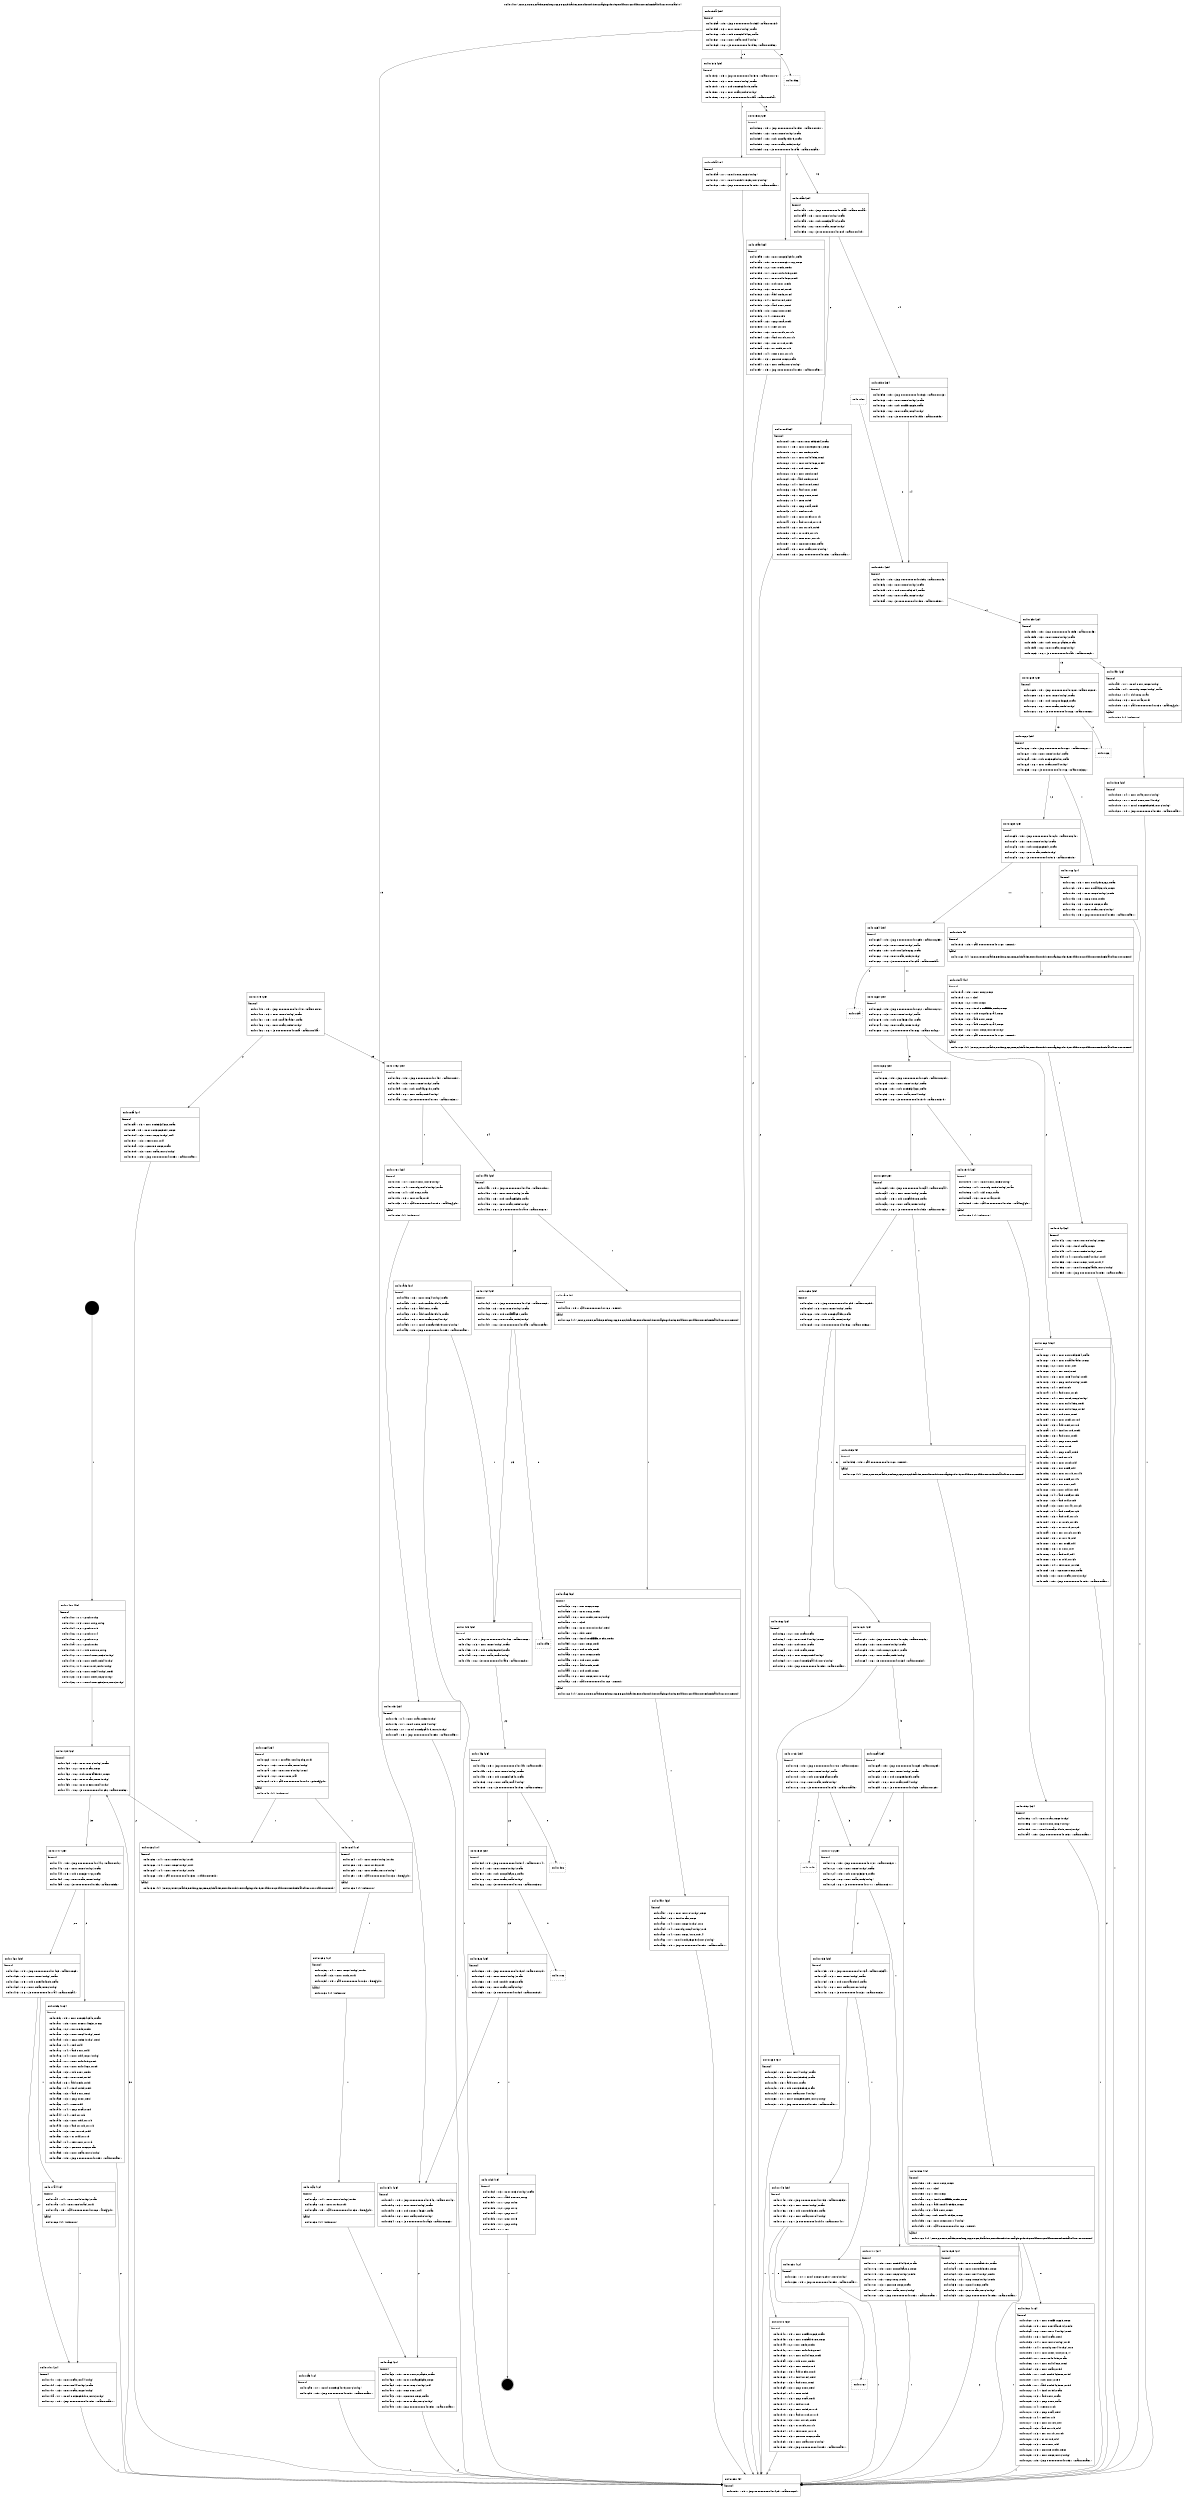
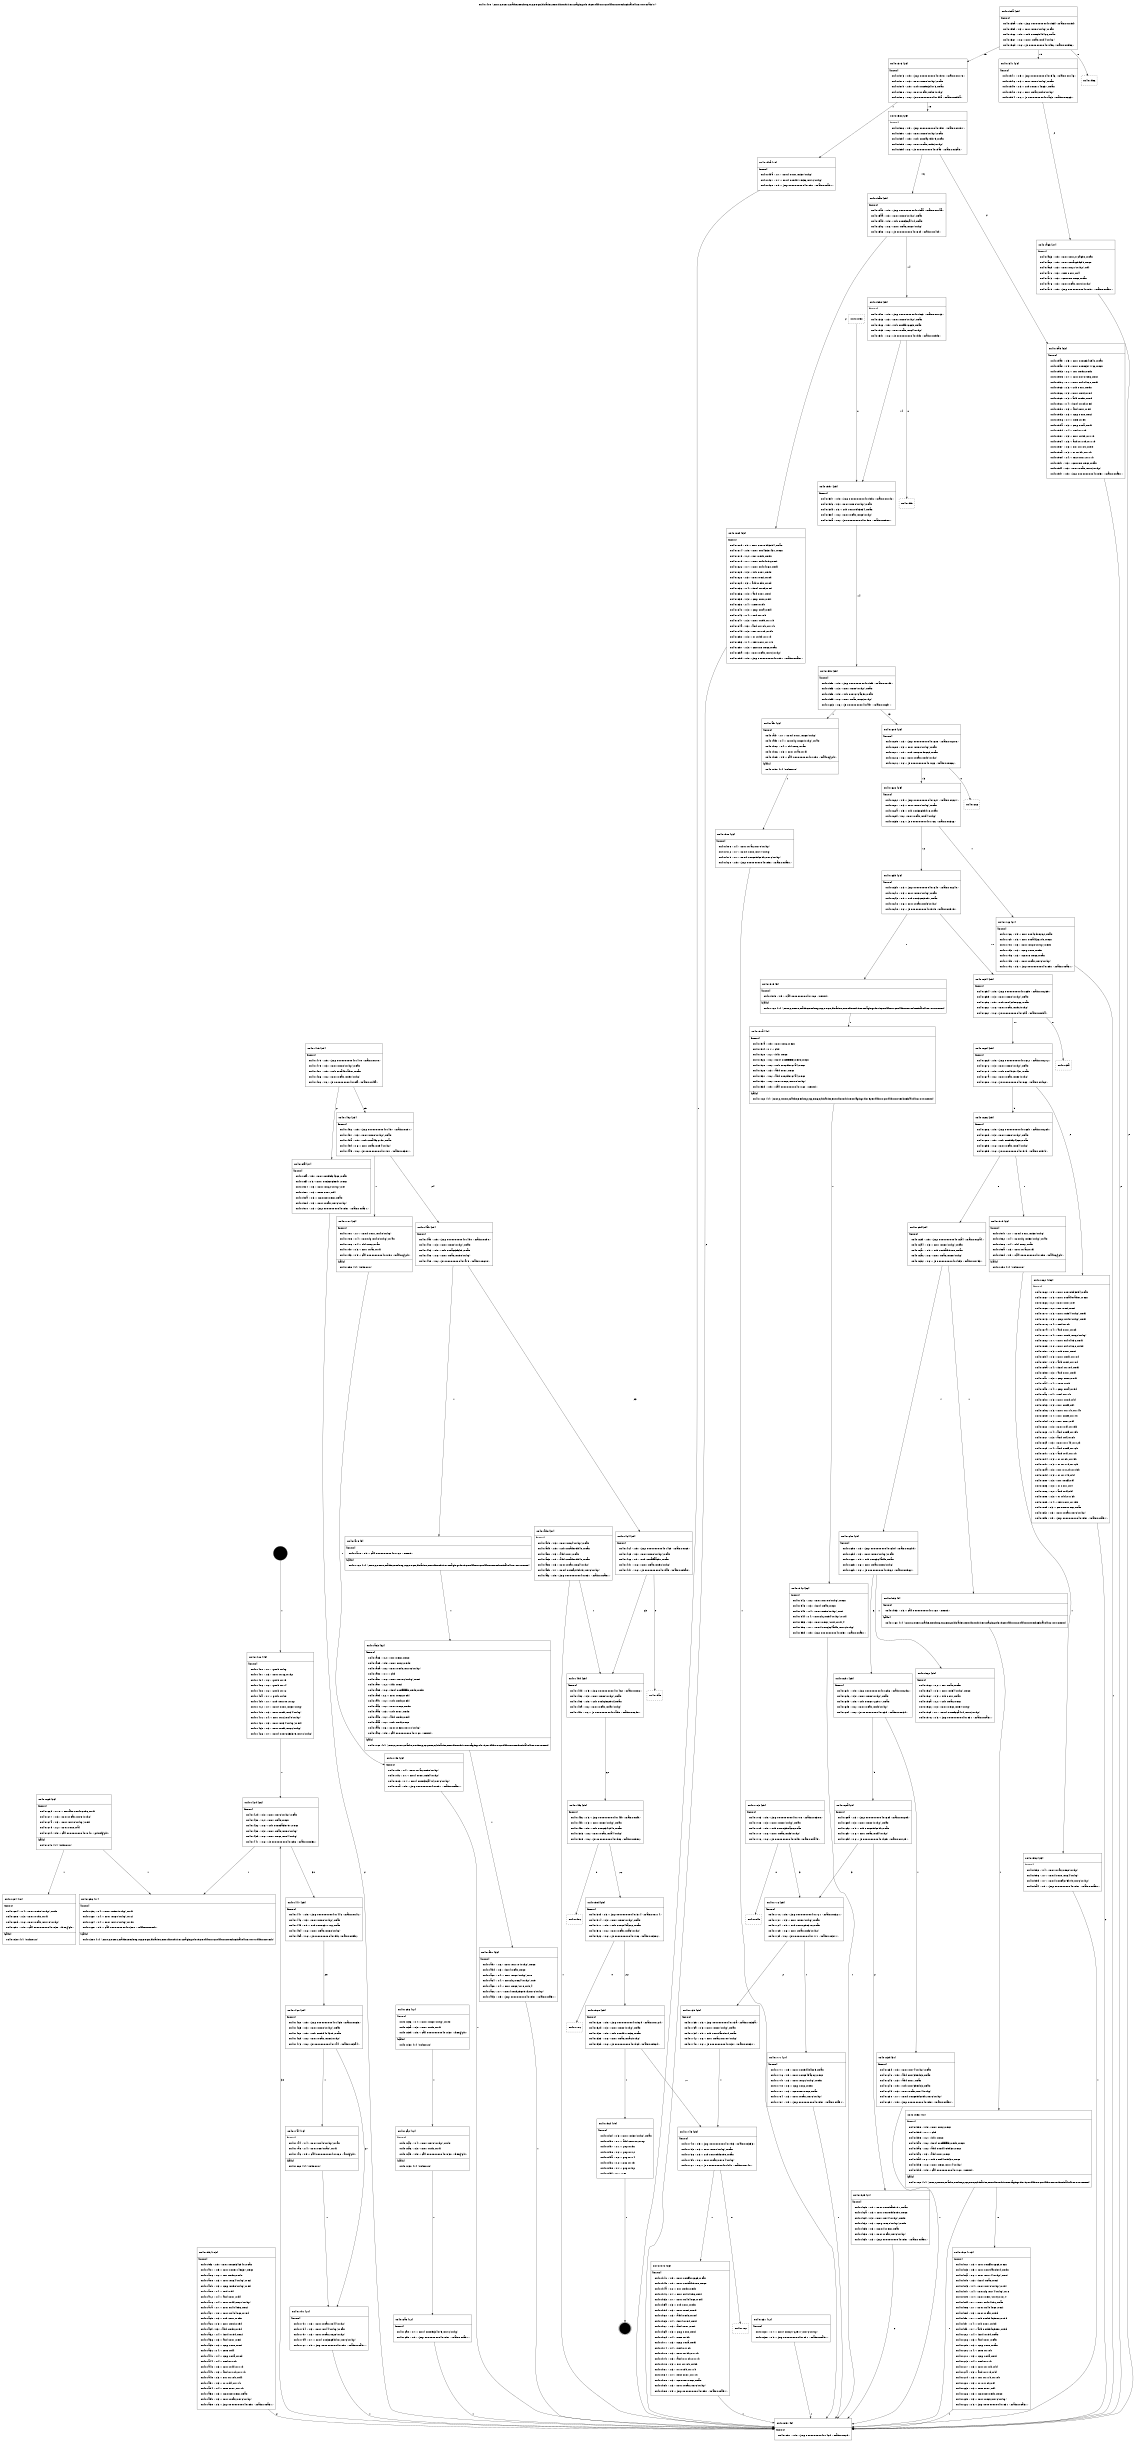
(782, 55) -> (1078, 54)
none -> (907, 503)
(362, 1922) -> none
(85, 1944) -> none
(463, 2089) -> (671, 2087)
(870, 2130) -> none
(376, 2291) -> (432, 2242)
